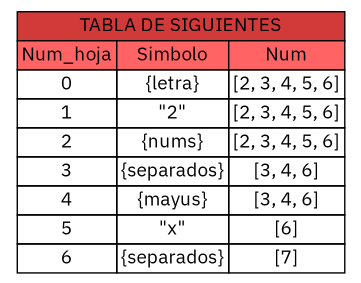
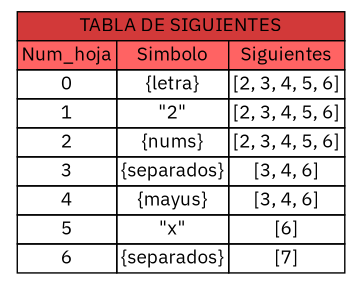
(287, 55) -> (287, 55)
